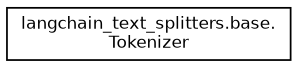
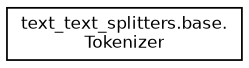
(149, 34) -> (124, 34)
